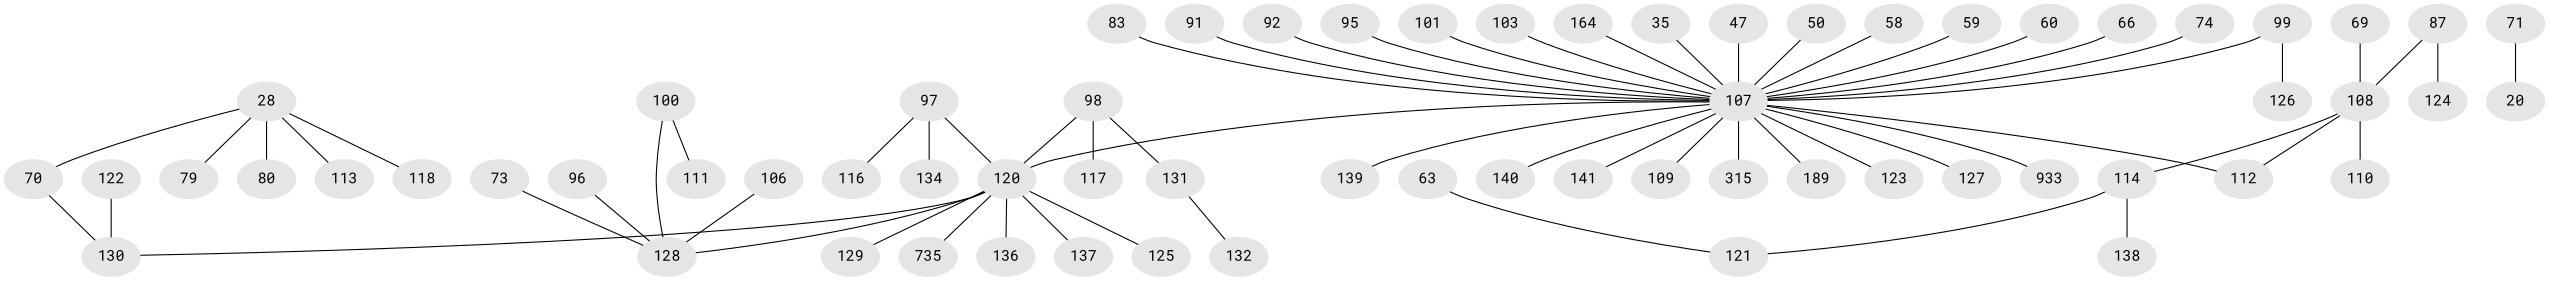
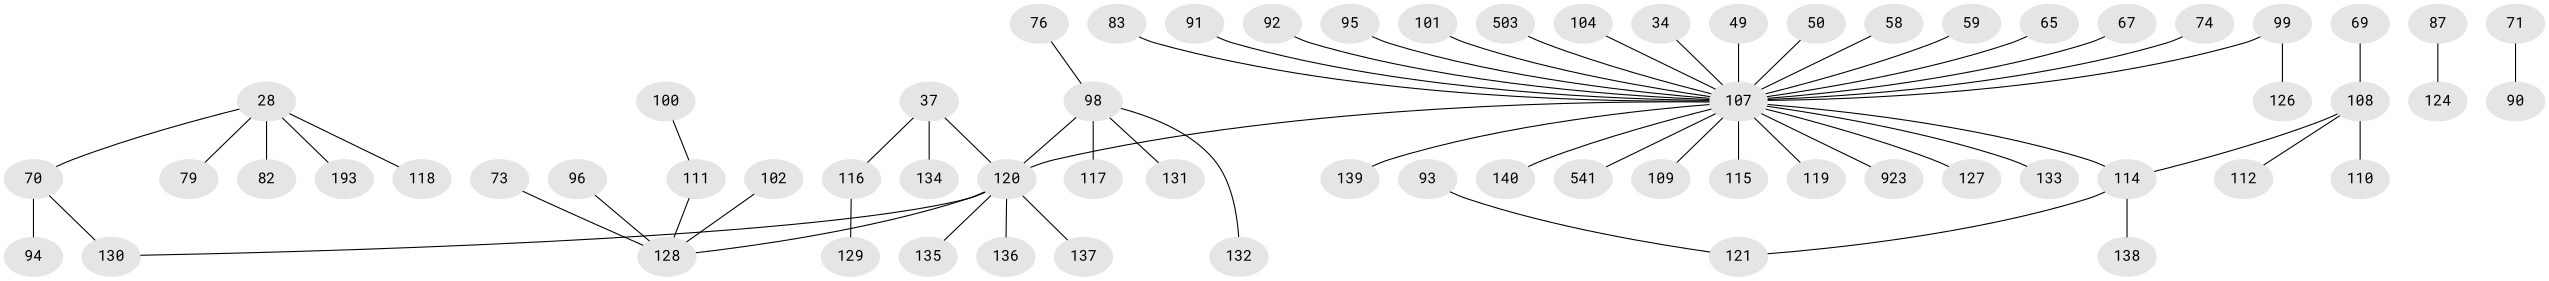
none -> (1039, 24)
(1505, 24) -> (1505, 24)
(1583, 24) -> (1583, 24)
(1661, 24) -> (1661, 24)
(1739, 24) -> (1739, 24)
(2049, 24) -> (2049, 24)
(2127, 24) -> (2127, 24)
(2399, 62) -> none
(929, 101) -> (929, 101)
(2516, 101) -> (2516, 101)
(1993, 132) -> (1938, 125)
(111, 179) -> none
(267, 179) -> (267, 179)
(344, 179) -> (344, 179)
(656, 179) -> (682, 218)
(774, 179) -> (774, 179)
(1428, 179) -> (1428, 179)
(1583, 179) -> (1583, 179)
(1739, 179) -> (1739, 179)
(1816, 179) -> (1816, 179)
(1894, 179) -> (1894, 179)
(2049, 179) -> (2049, 179)
(929, 218) -> (851, 210)
(1207, 218) -> (1205, 150)
none -> (33, 257)
(928, 257) -> (928, 257)
(1161, 257) -> none
